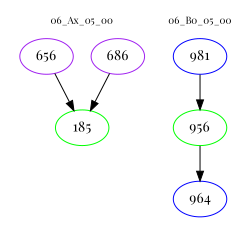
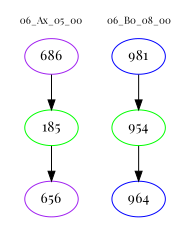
(200, 21) -> (139, 21)
(62, 88) -> (51, 159)
(200, 128) -> (139, 128)
